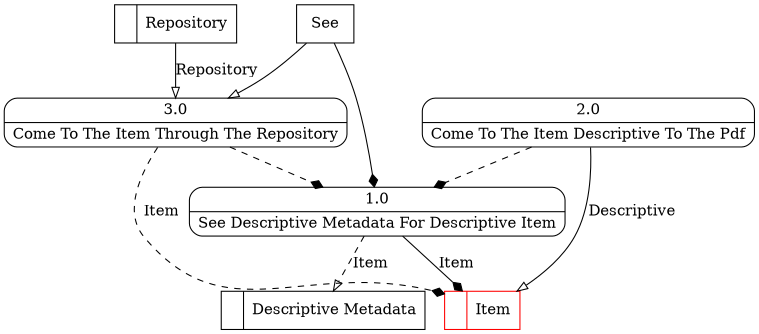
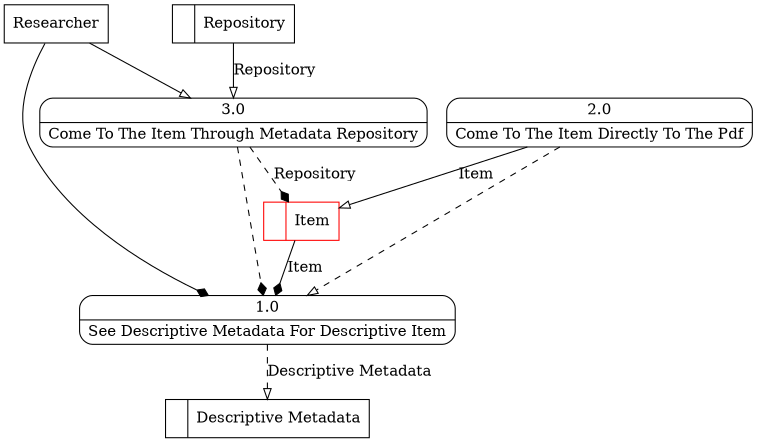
(325, 24) -> (56, 24)
(176, 134) -> (233, 134)
(588, 134) -> (600, 134)
(489, 165) -> (438, 218)
(162, 212) -> (315, 175)
(632, 212) -> (476, 175)
(428, 259) -> (287, 262)
(371, 264) -> (350, 372)
